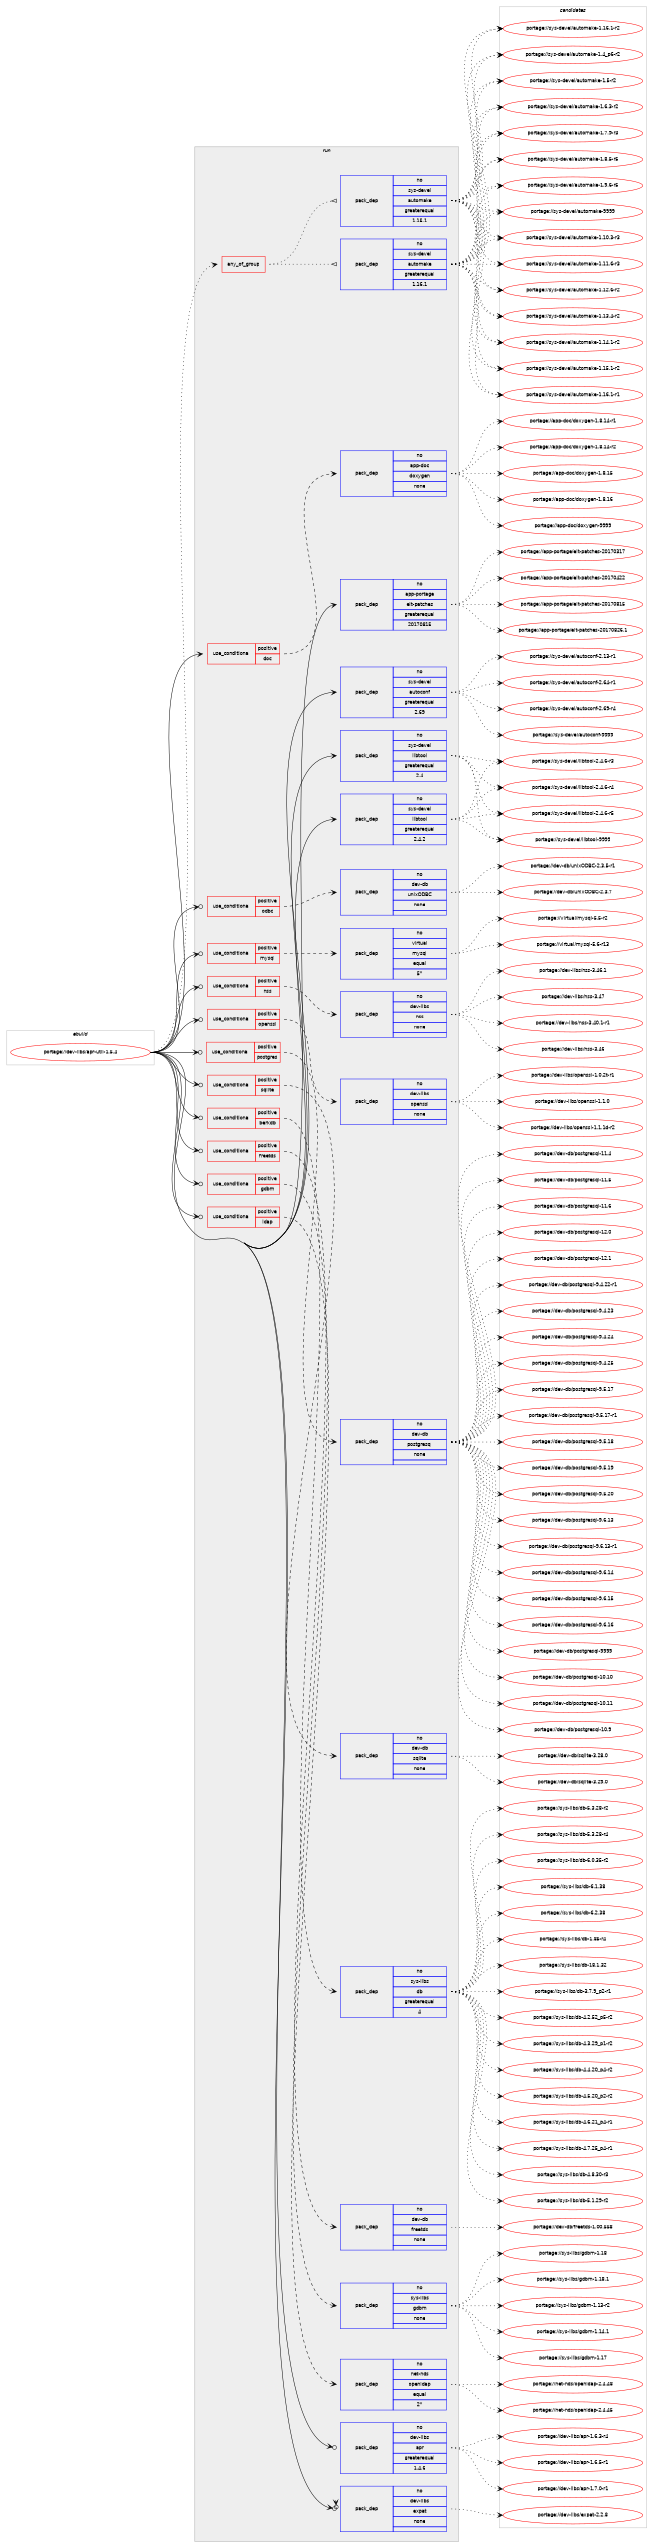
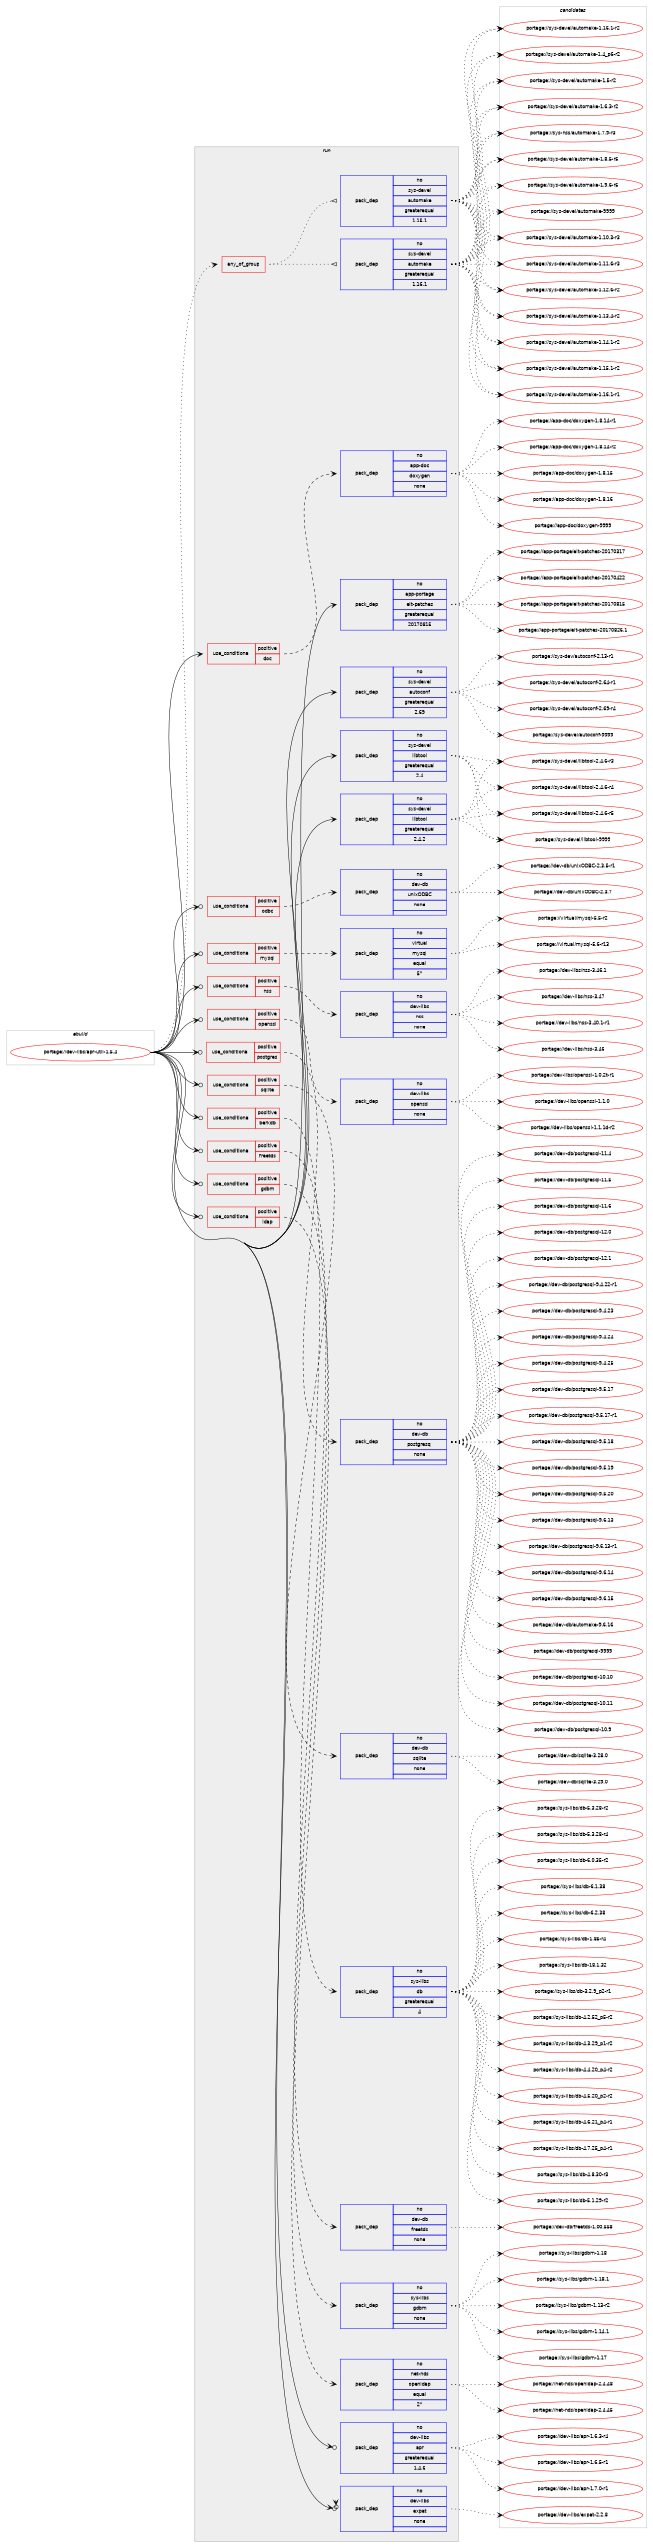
(573, 133) -> (573, 133)
(573, 657) -> (573, 657)
(573, 1625) -> (573, 1625)
(573, 1992) -> (573, 1992)
